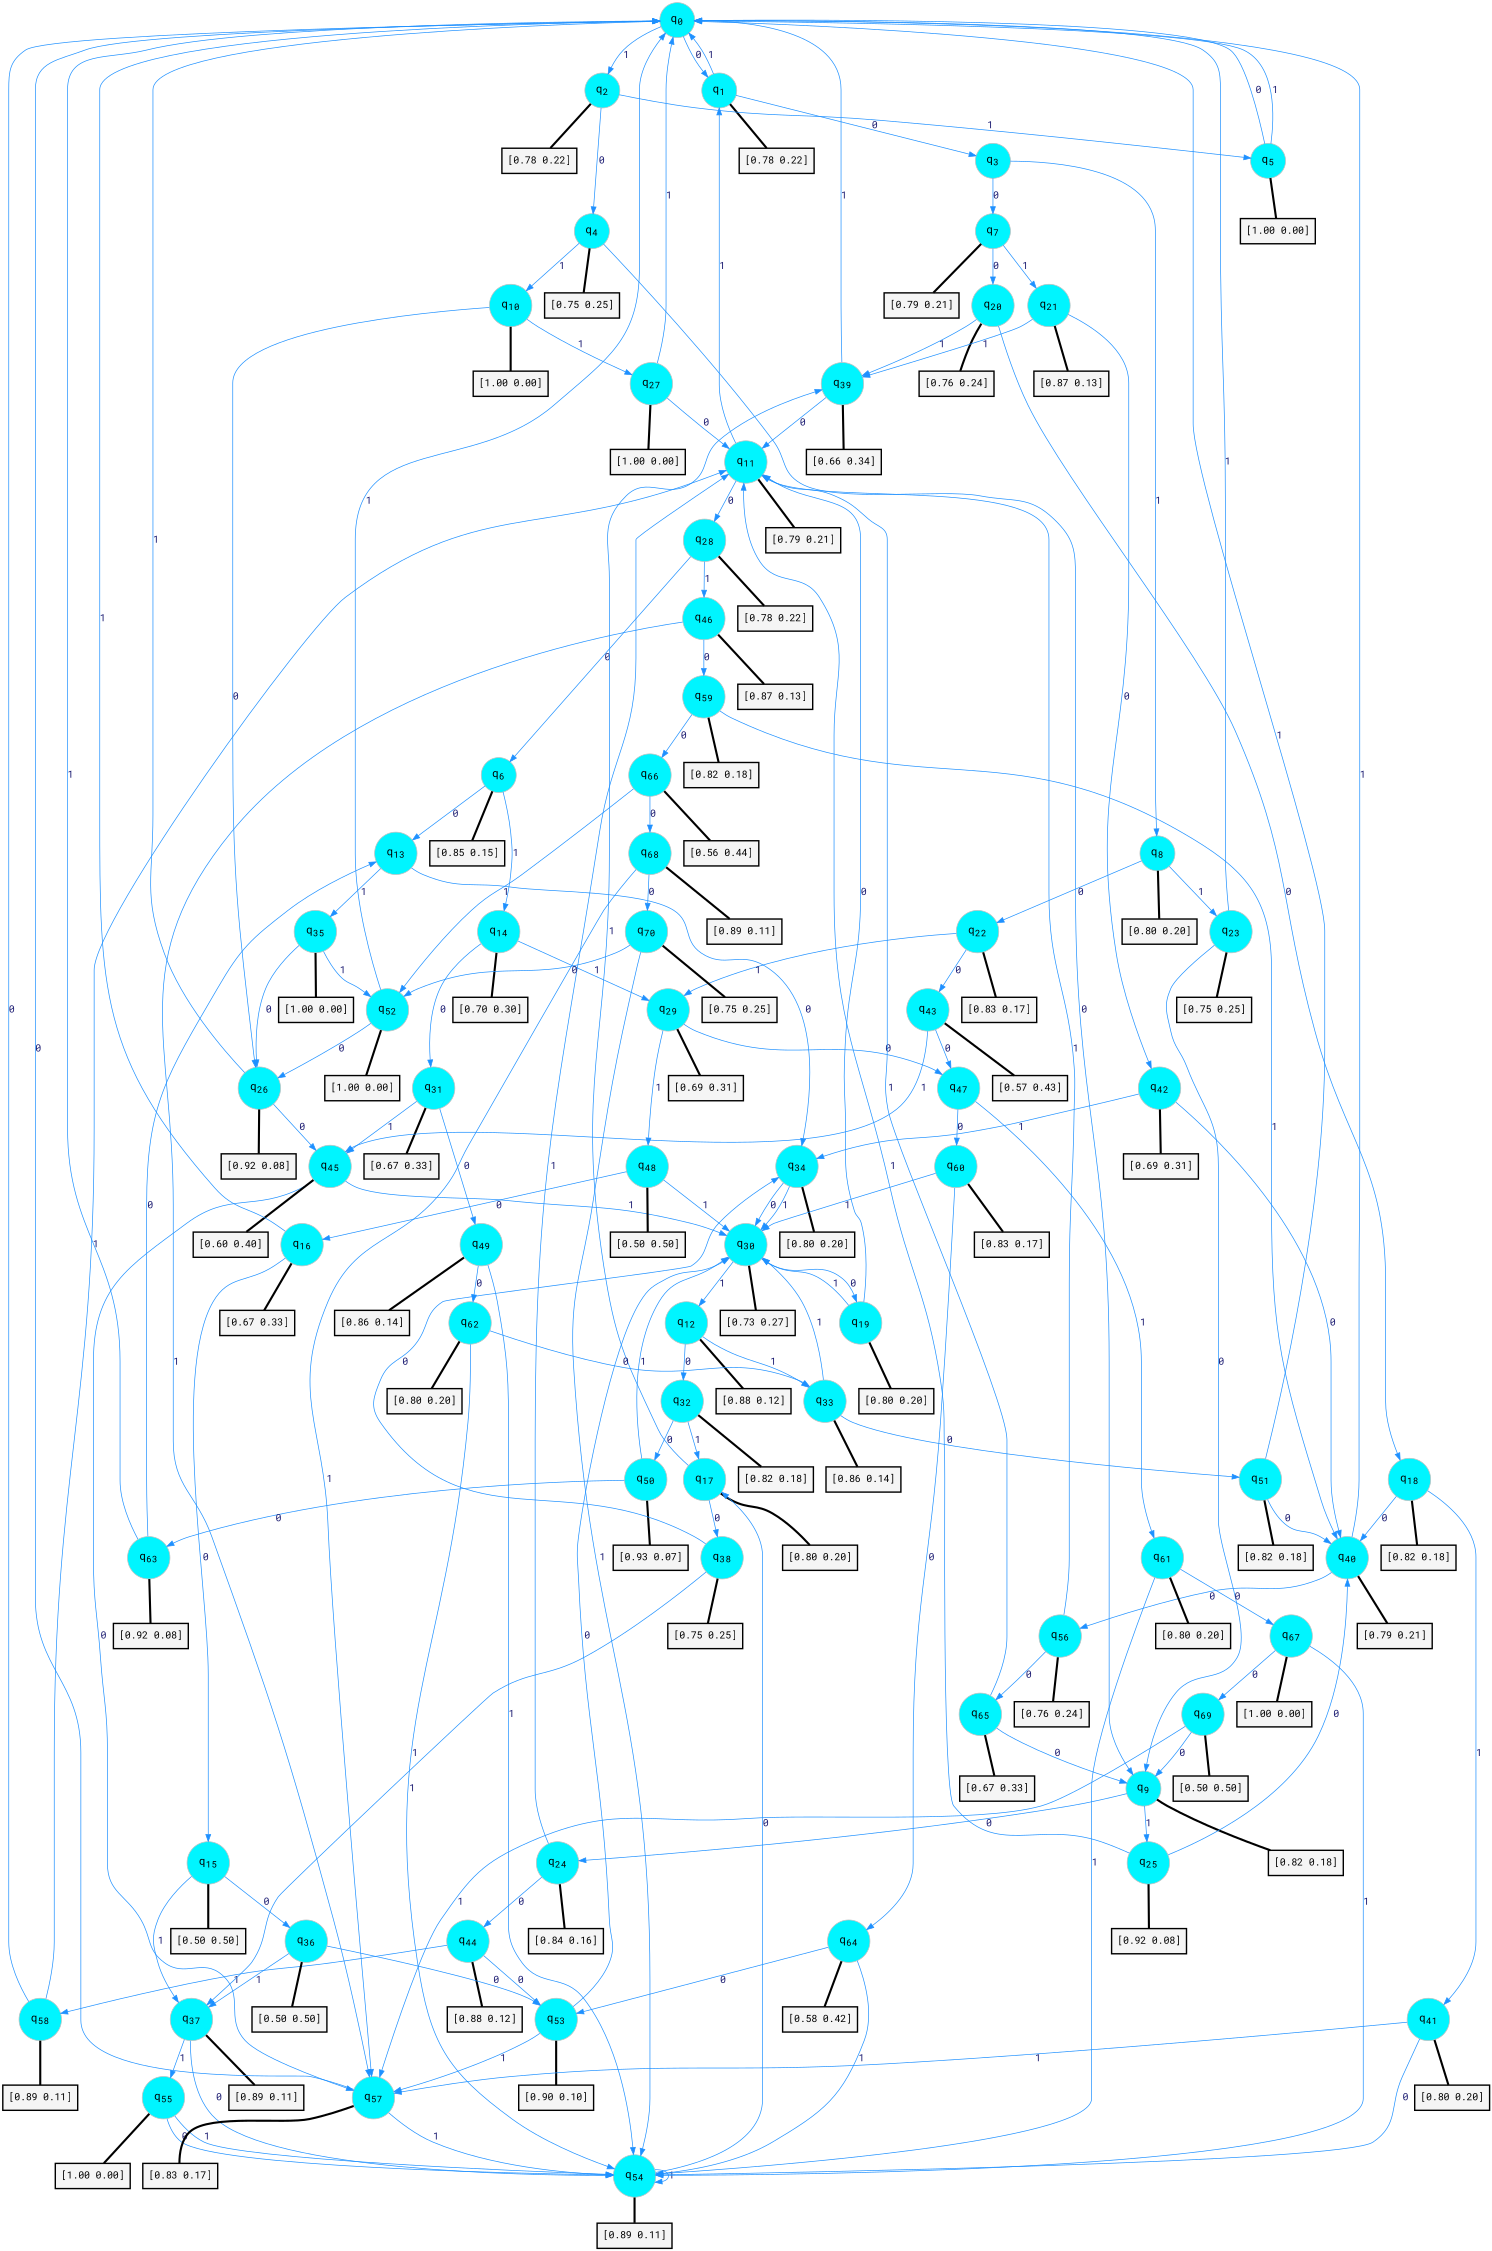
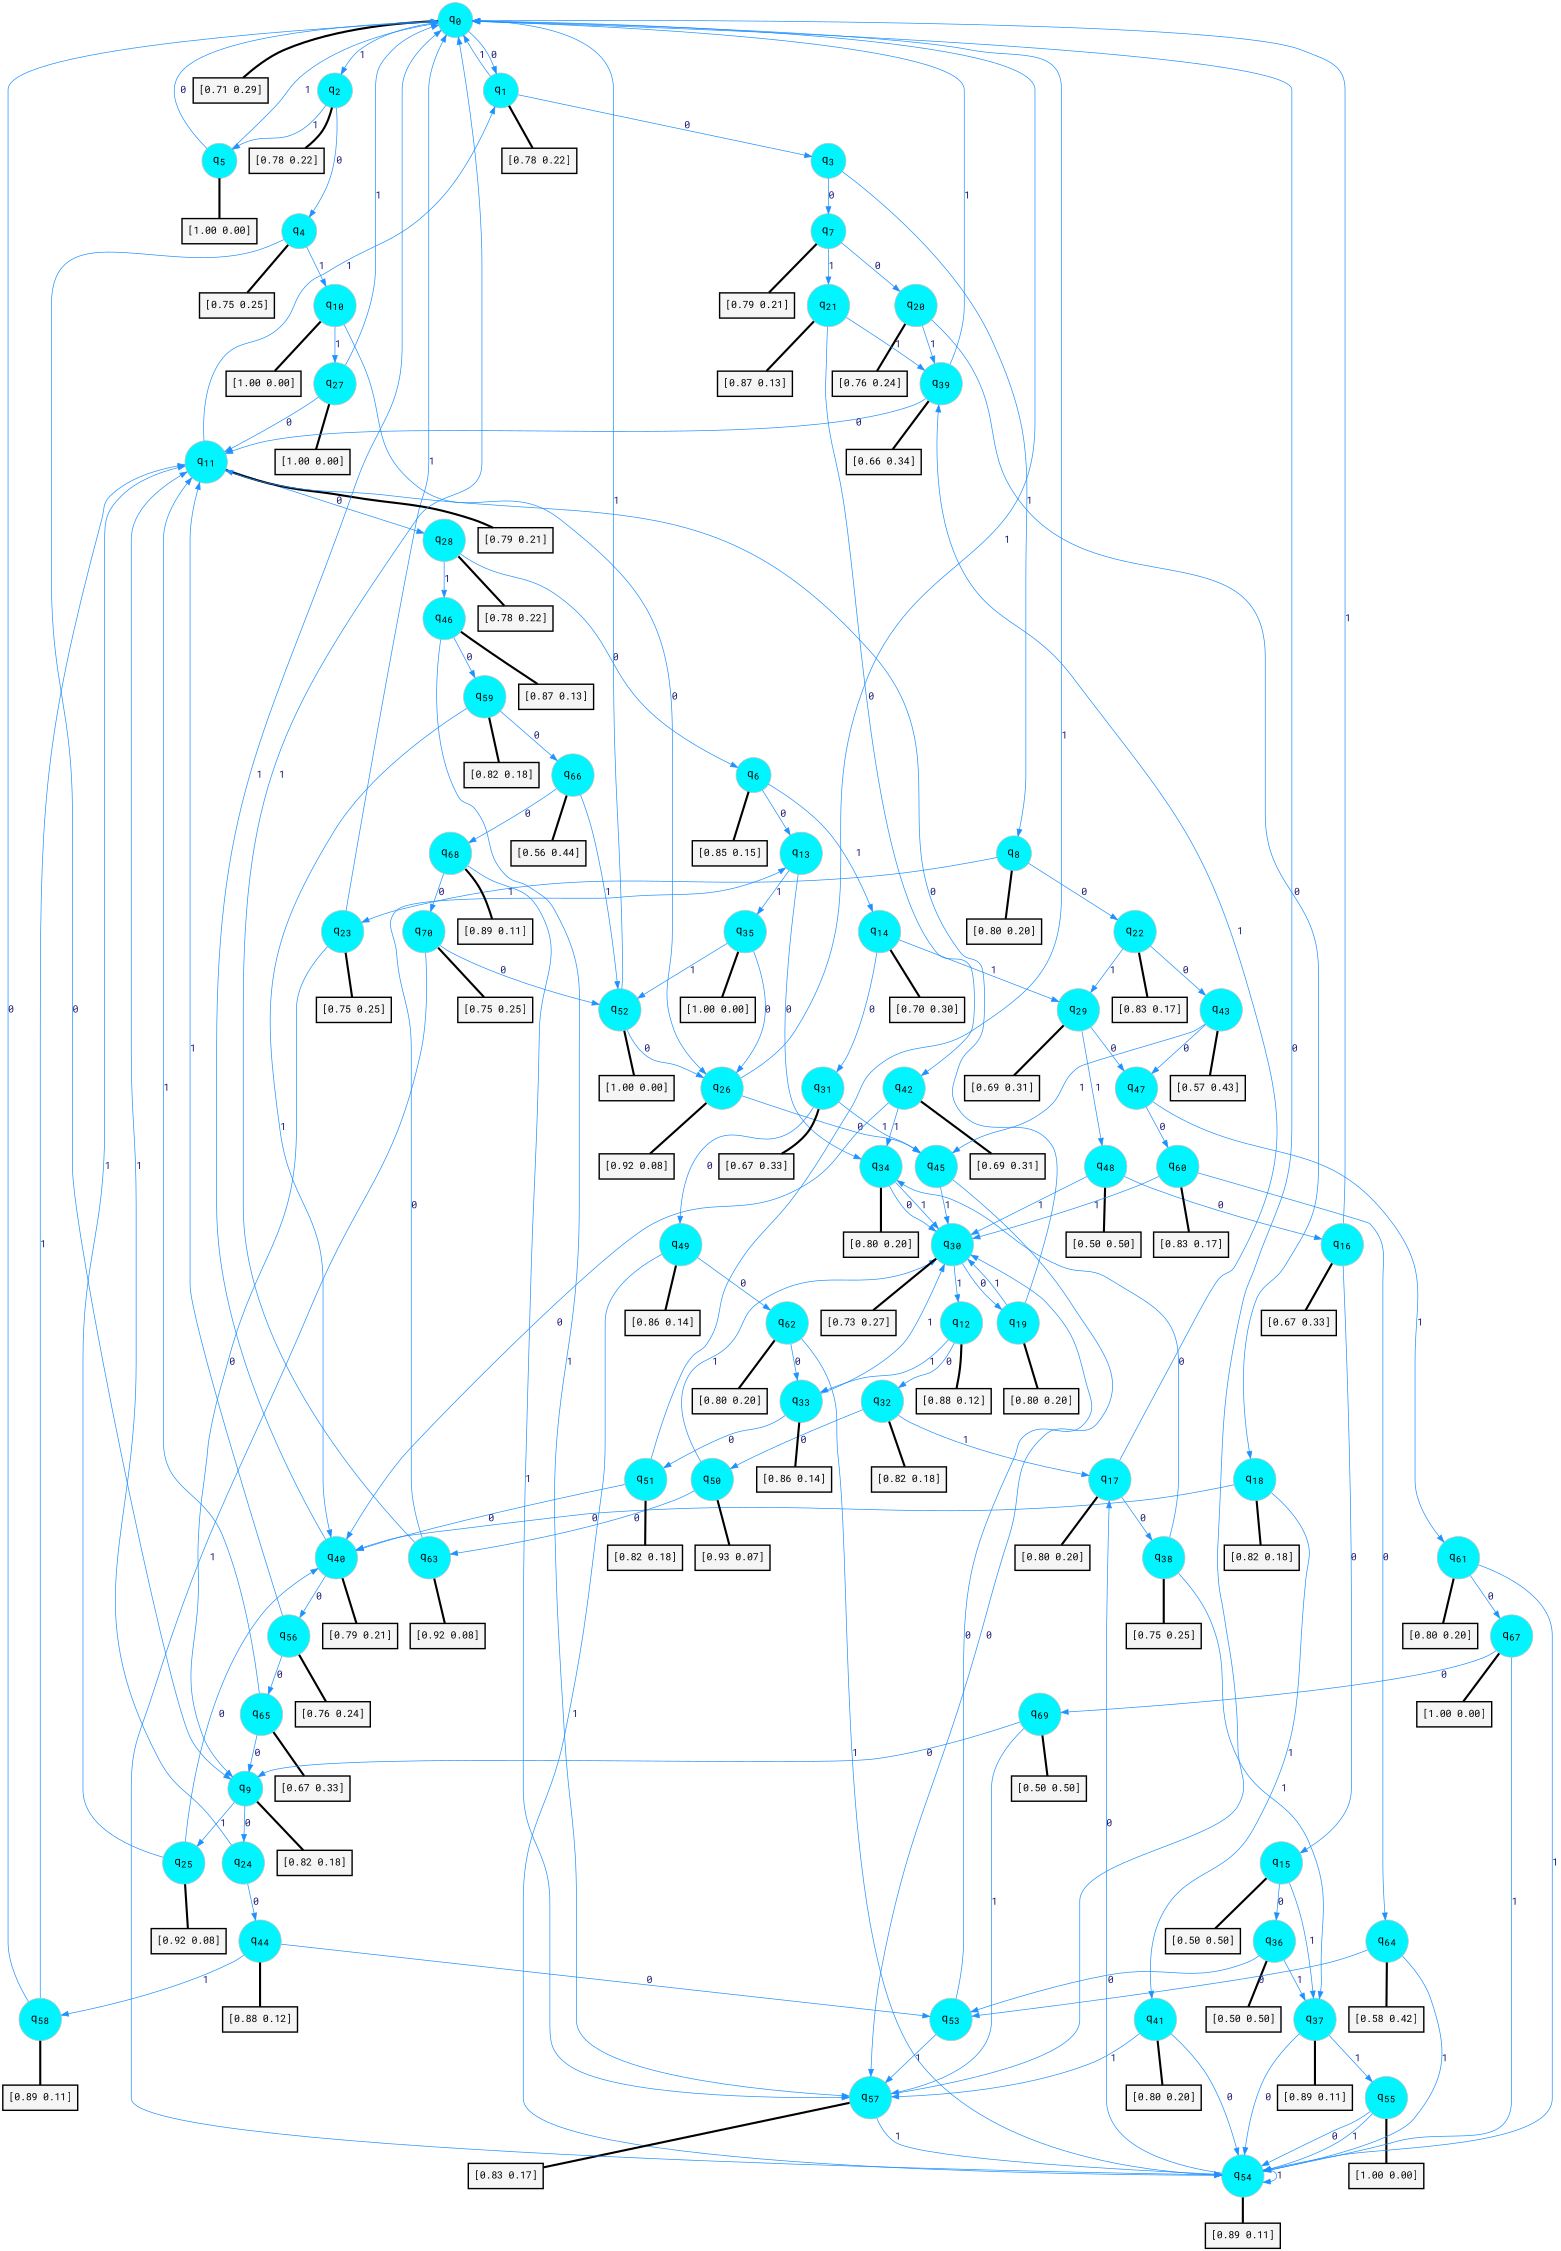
none -> (231, 91)
(231, 1245) -> none
(566, 1941) -> none
(556, 2098) -> none
